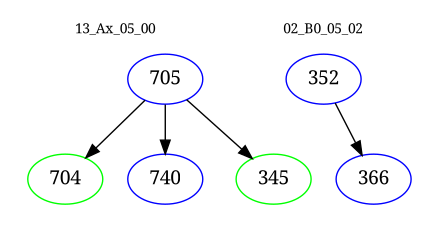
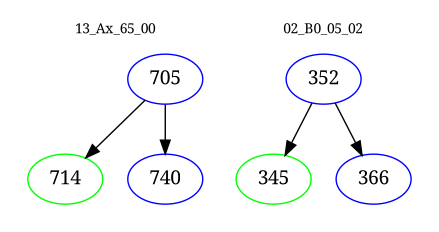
(115, 30) -> (115, 30)
(205, 116) -> (302, 123)
(65, 179) -> (65, 179)
